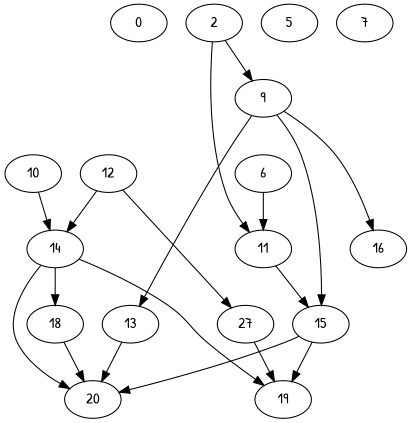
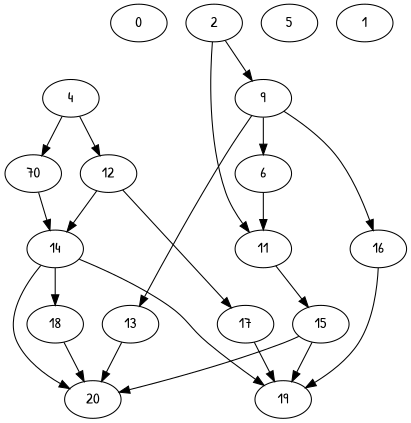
(365, 23) -> (365, 23)
none -> (71, 98)
(33, 174) -> (33, 174)
(313, 201) -> (263, 131)
(246, 324) -> (246, 324)
none -> (363, 335)
